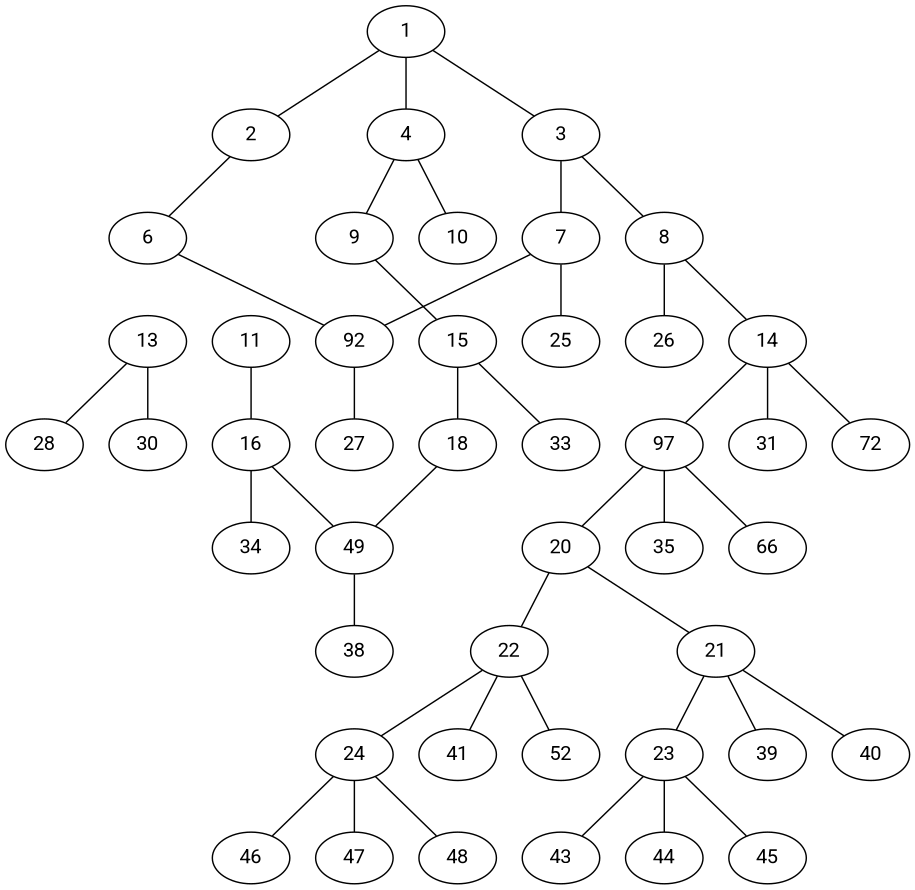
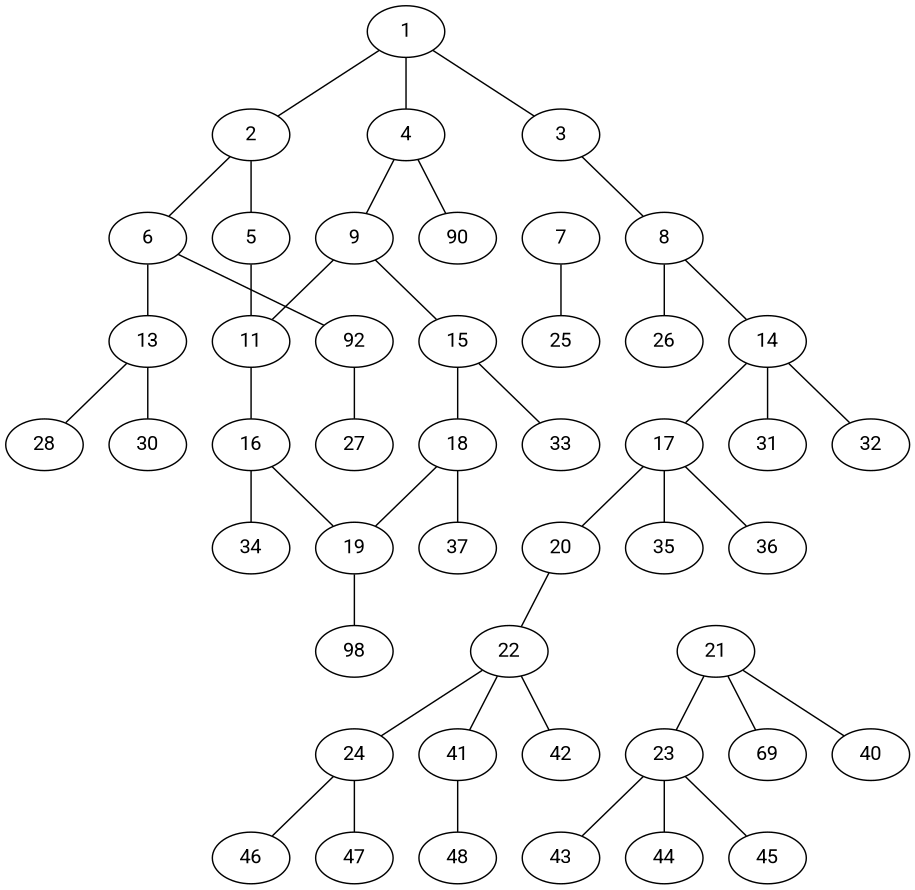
(561, 187) -> none
none -> (251, 238)
(458, 238) -> (458, 238)
none -> (148, 290)
none -> (303, 290)
(458, 290) -> none
(664, 445) -> (664, 445)
(871, 445) -> (871, 445)
(354, 548) -> (354, 548)
none -> (458, 548)
(768, 548) -> (768, 548)
(639, 600) -> none
(354, 651) -> (354, 651)
(561, 755) -> (561, 755)
(768, 755) -> (768, 755)
(406, 806) -> (458, 806)
